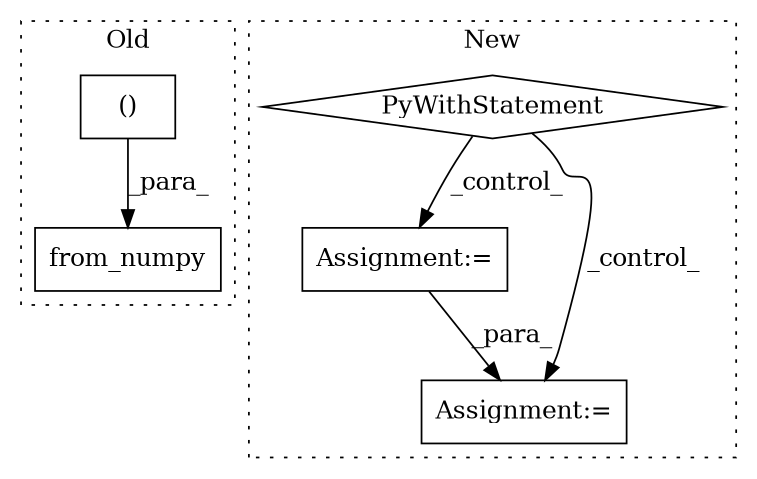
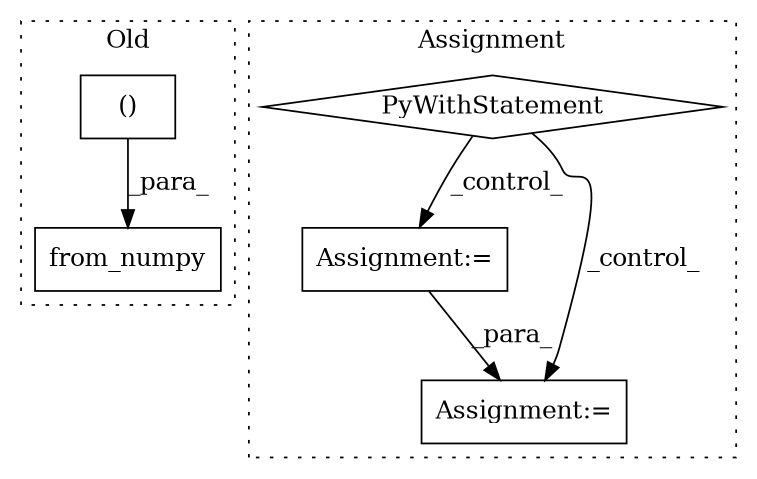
(493, 41) -> (493, 41)
